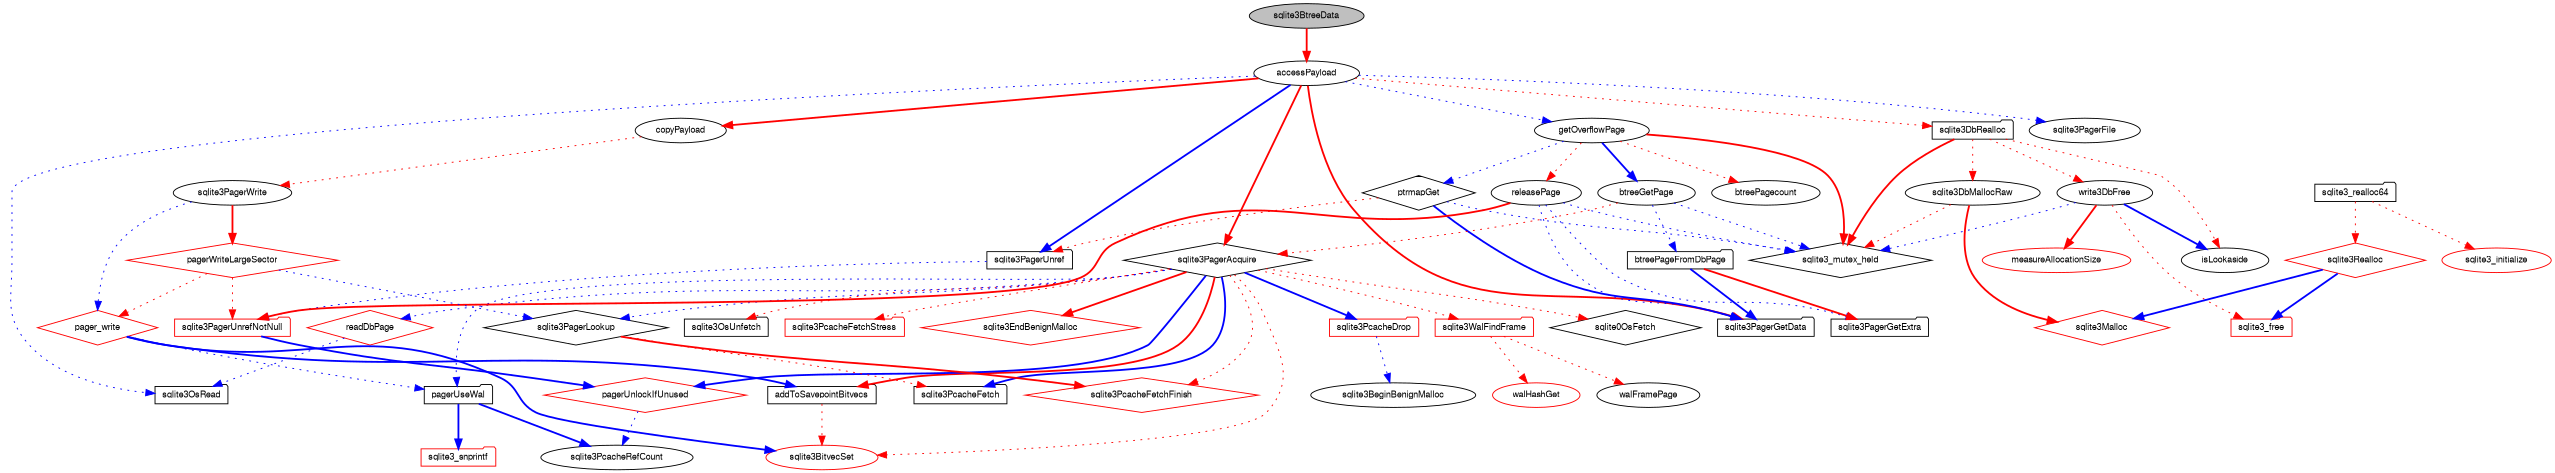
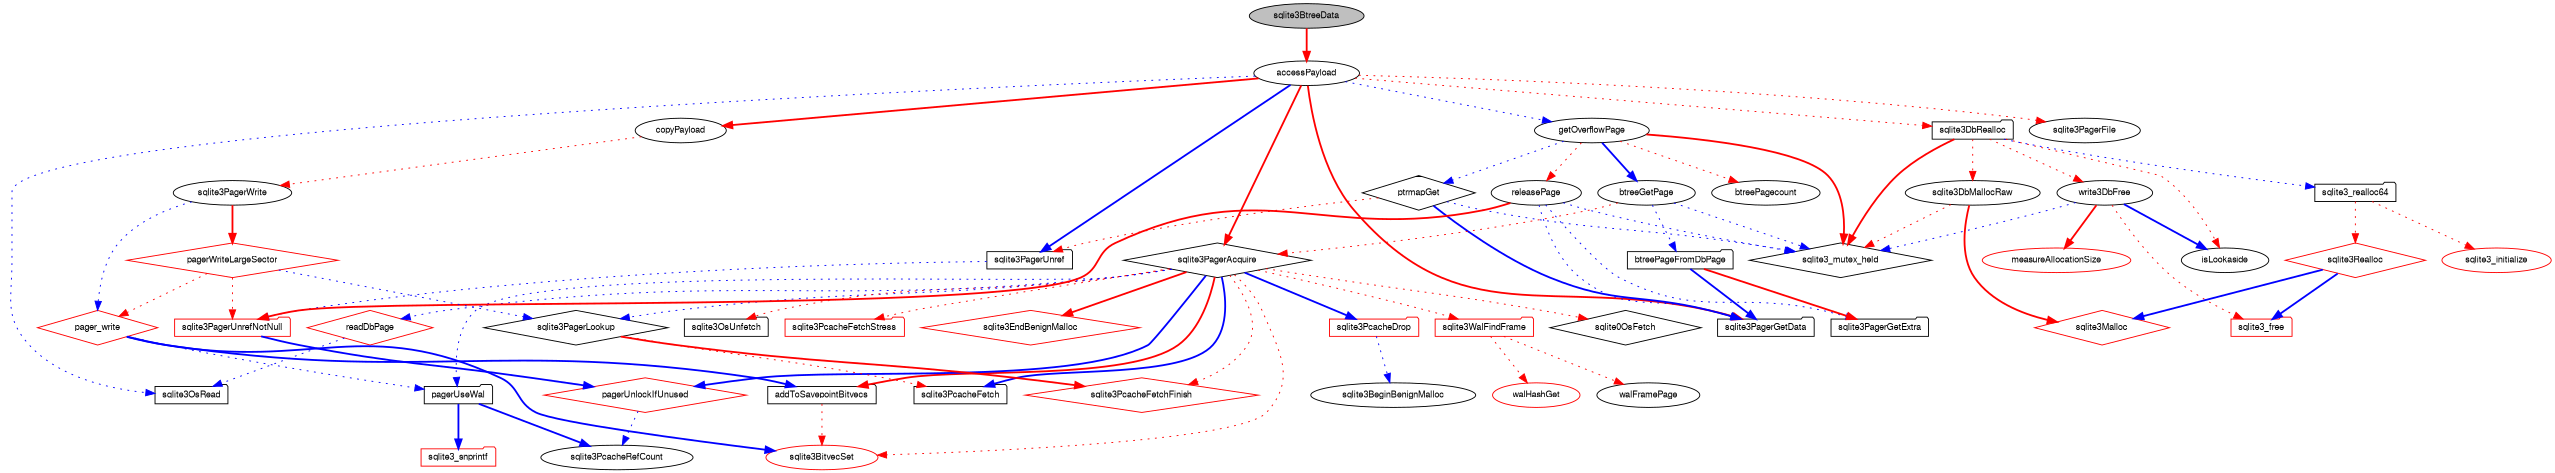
(1698, 90) -> (1698, 90)
none -> (2154, 165)
